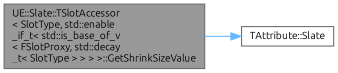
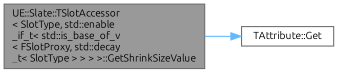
(288, 36) -> (288, 36)
